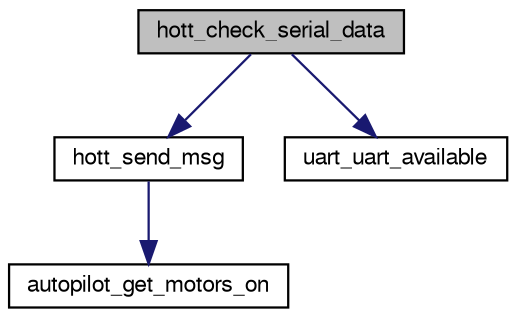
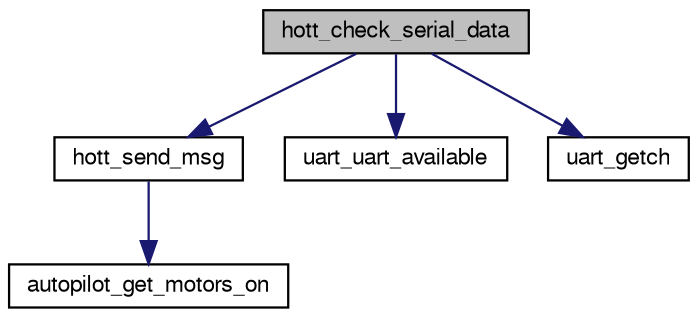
none -> (618, 159)
